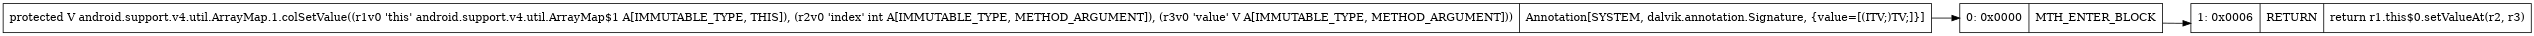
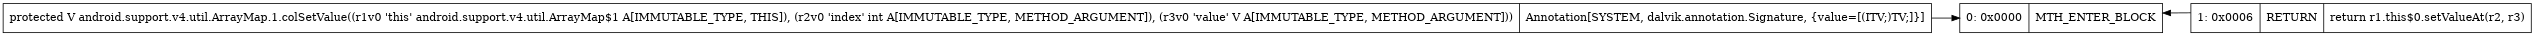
(2173, 23) -> (2181, 13)
